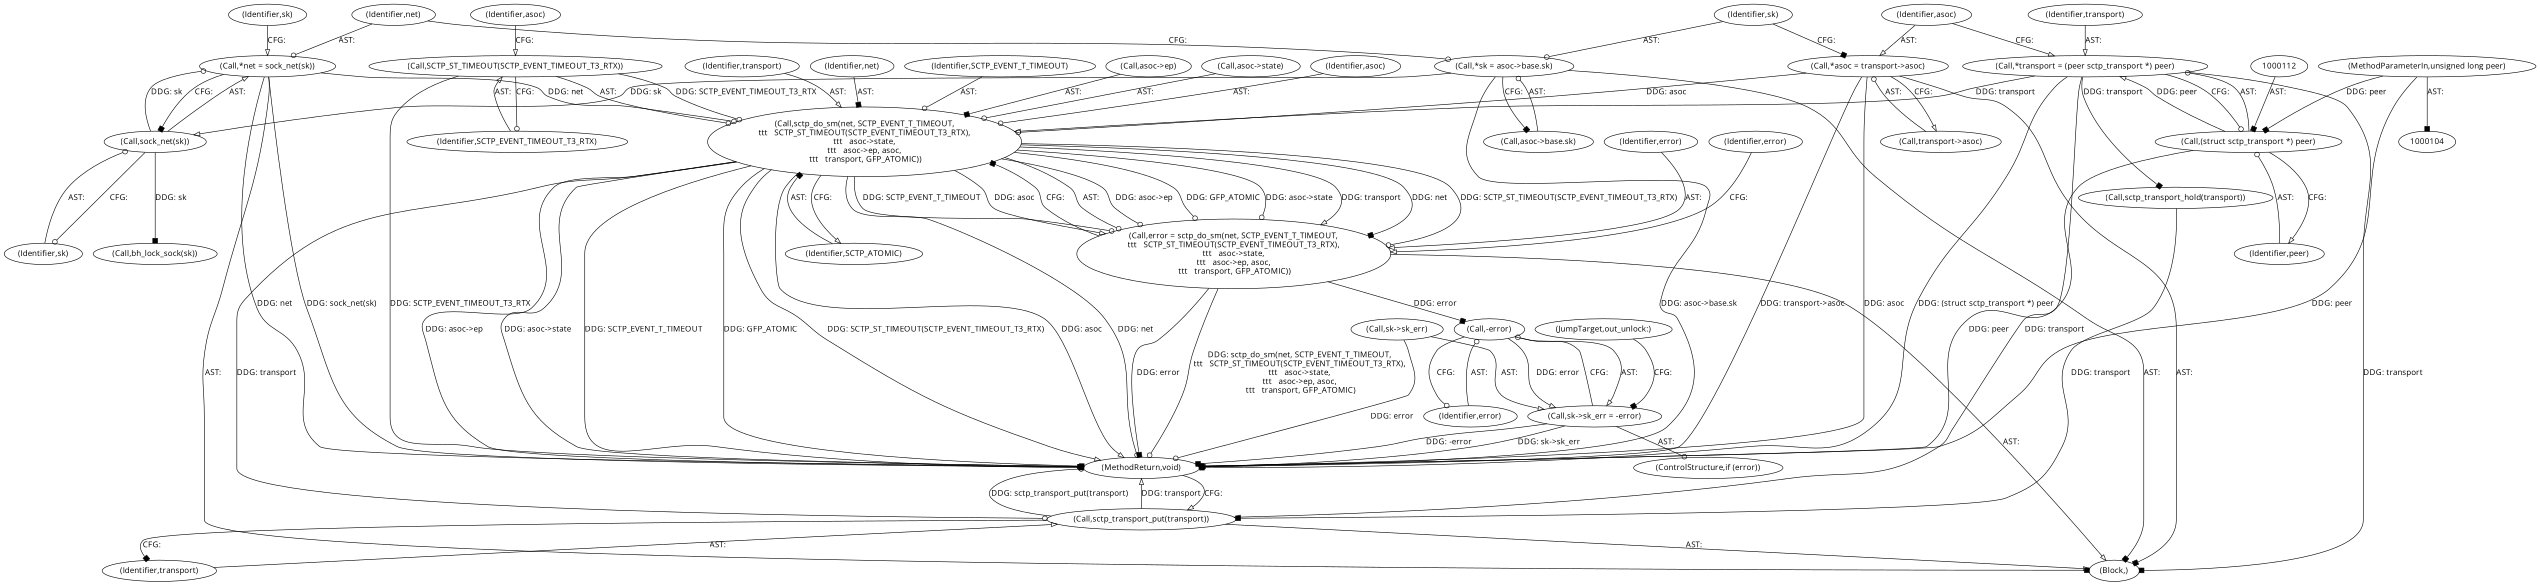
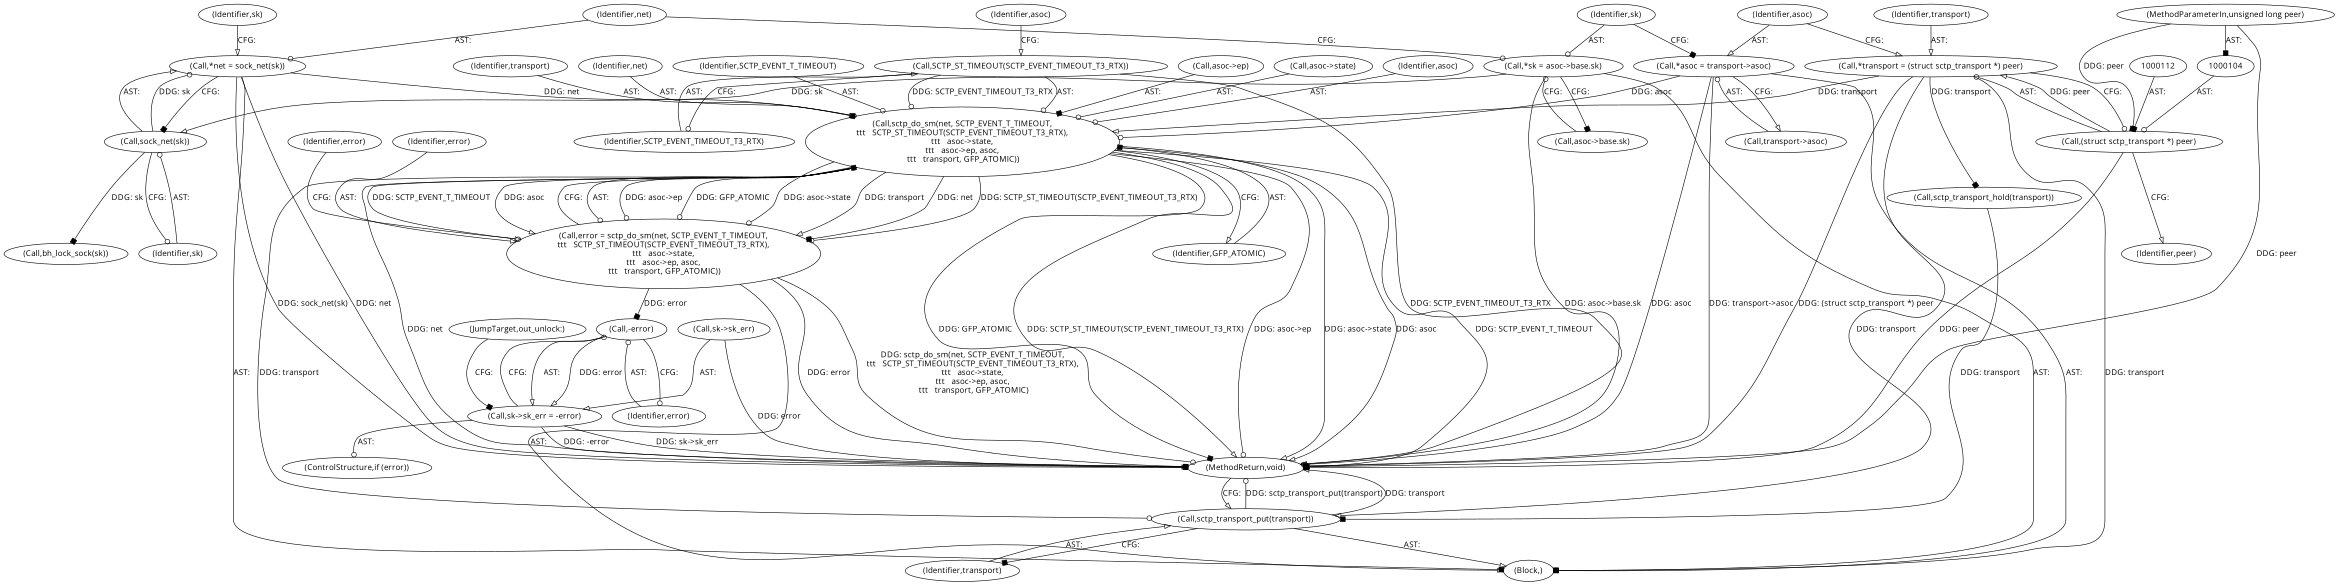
(2085, 66) -> (1931, 66)
(1539, 92) -> (1554, 92)
(2276, 198) -> (2180, 102)
(854, 254) -> (1219, 254)
